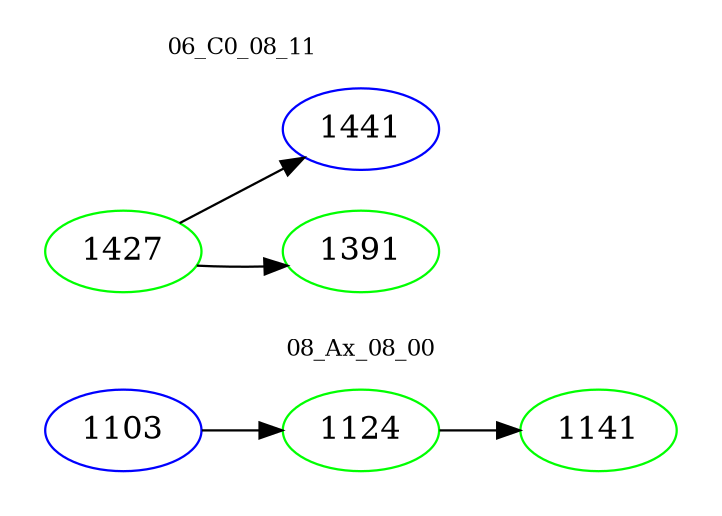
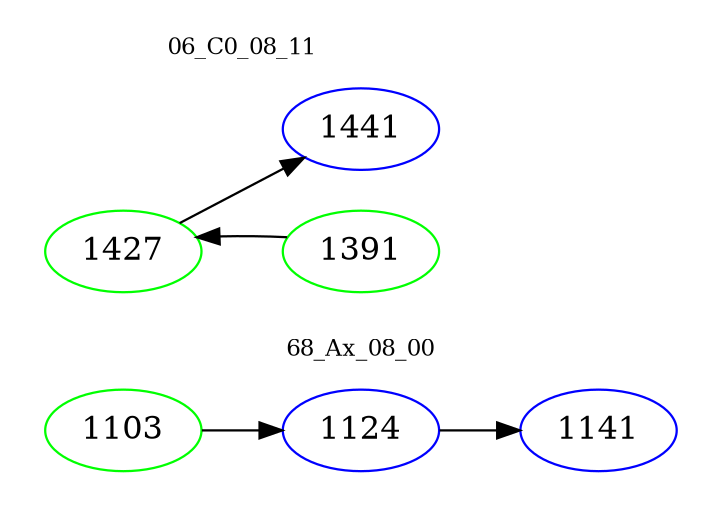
(231, 267) -> (253, 236)
(361, 350) -> (361, 350)
(123, 430) -> (123, 430)
(361, 430) -> (361, 430)
(599, 430) -> (599, 430)
